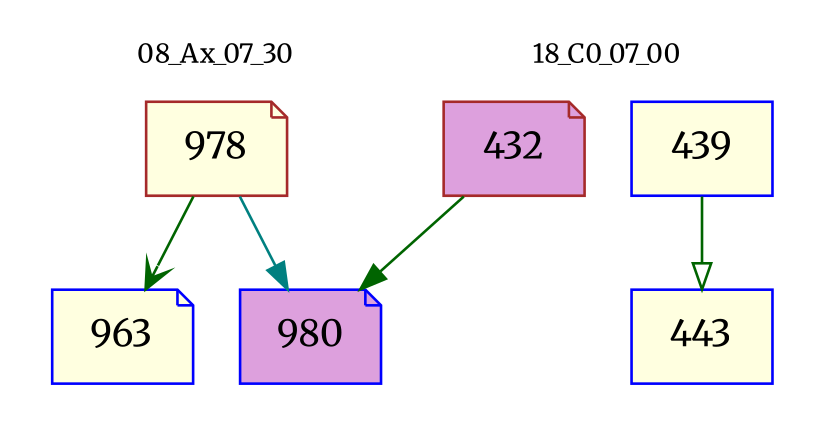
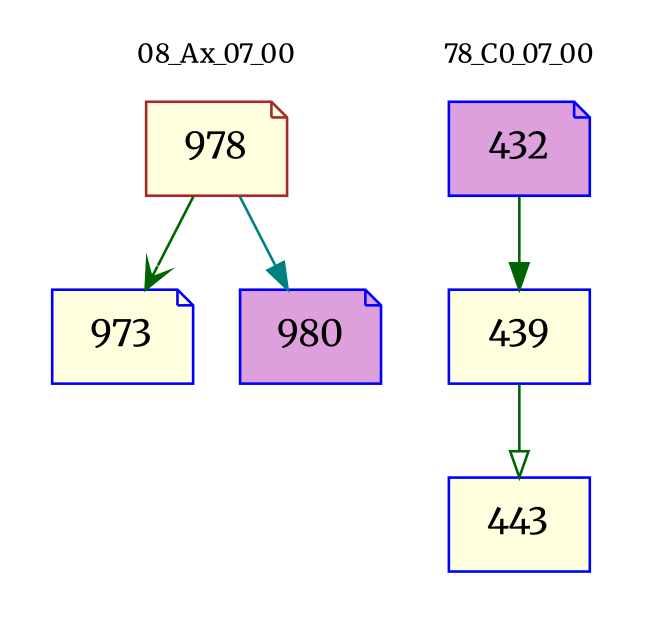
(217, 56) -> (217, 56)
(608, 56) -> (519, 56)
(514, 149) -> (519, 149)
(439, 219) -> (519, 230)
(123, 337) -> (123, 337)
